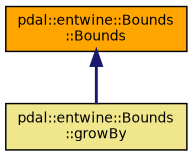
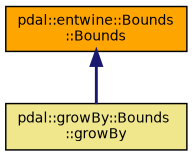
(96, 127) -> (96, 127)
